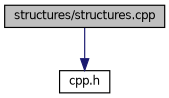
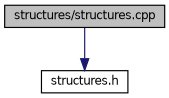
(85, 82) -> (85, 82)
